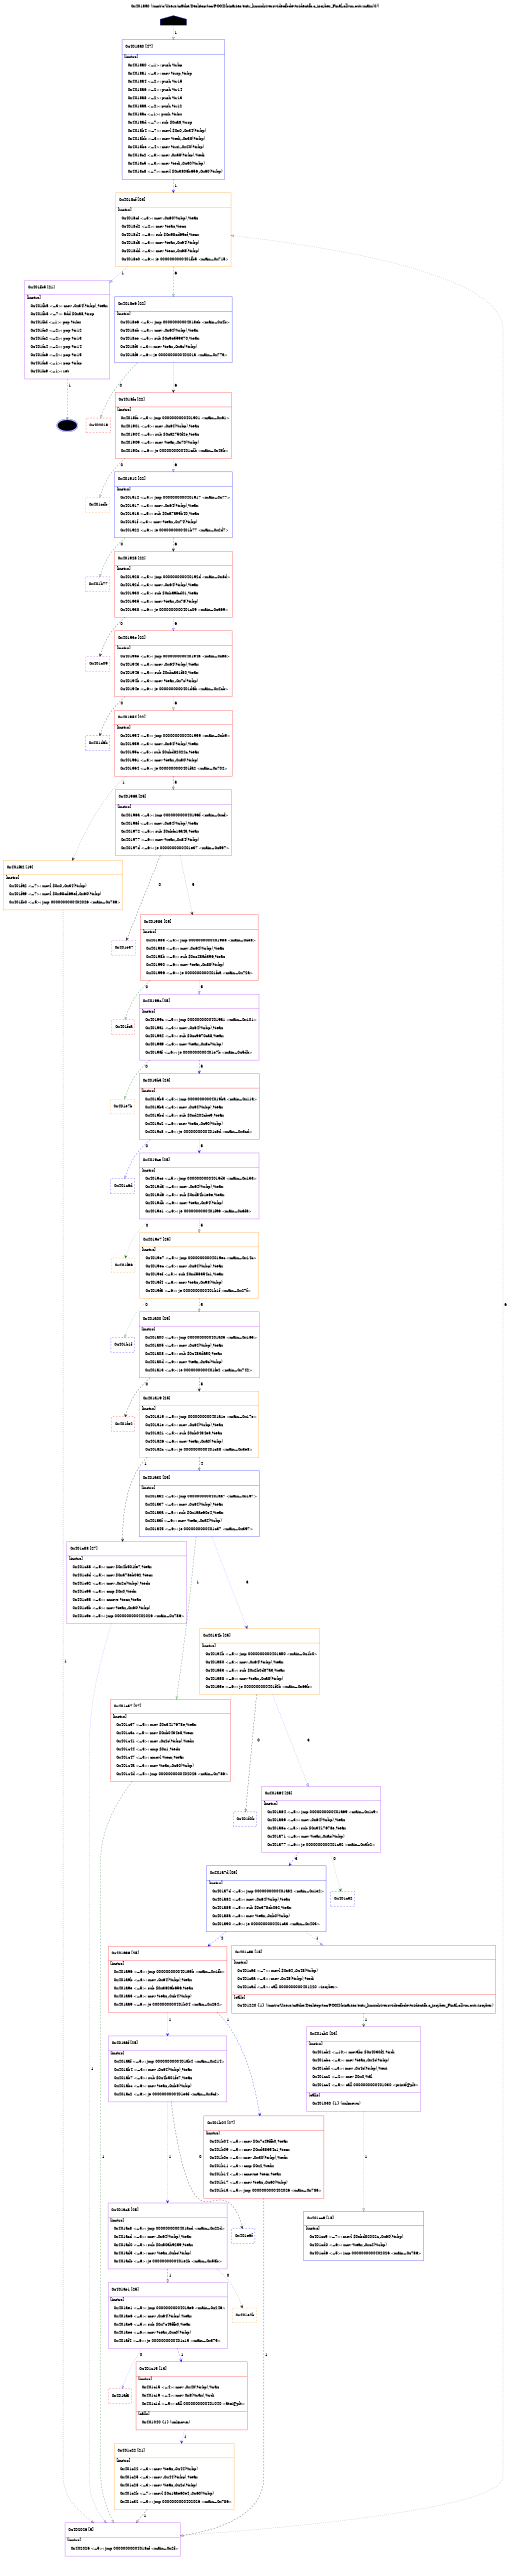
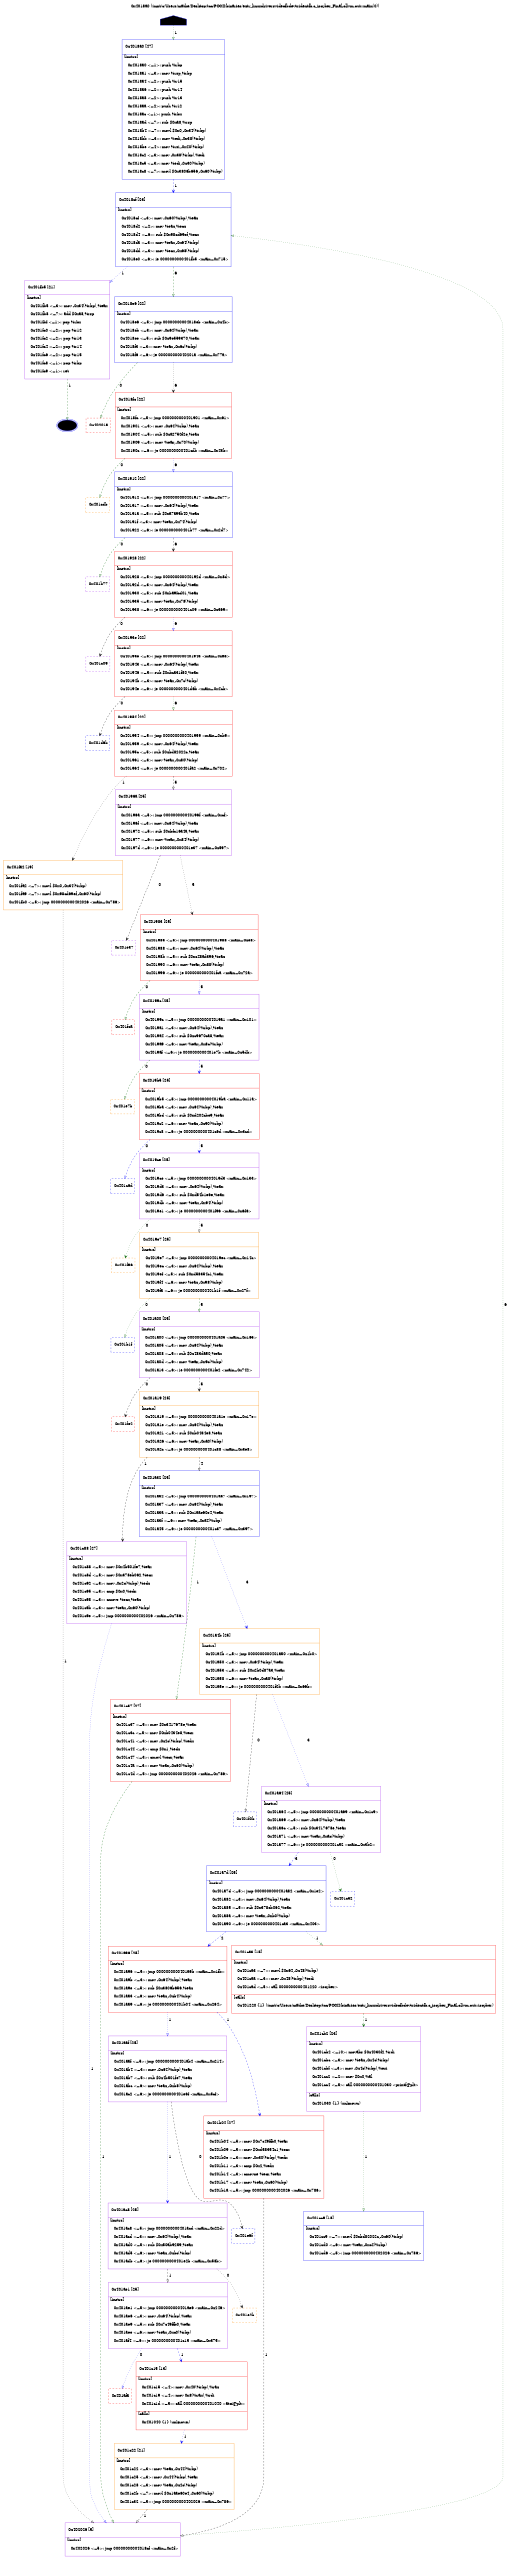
(173, 230) -> (173, 230)
(313, 1938) -> (313, 1938)
(168, 2023) -> (168, 2023)
